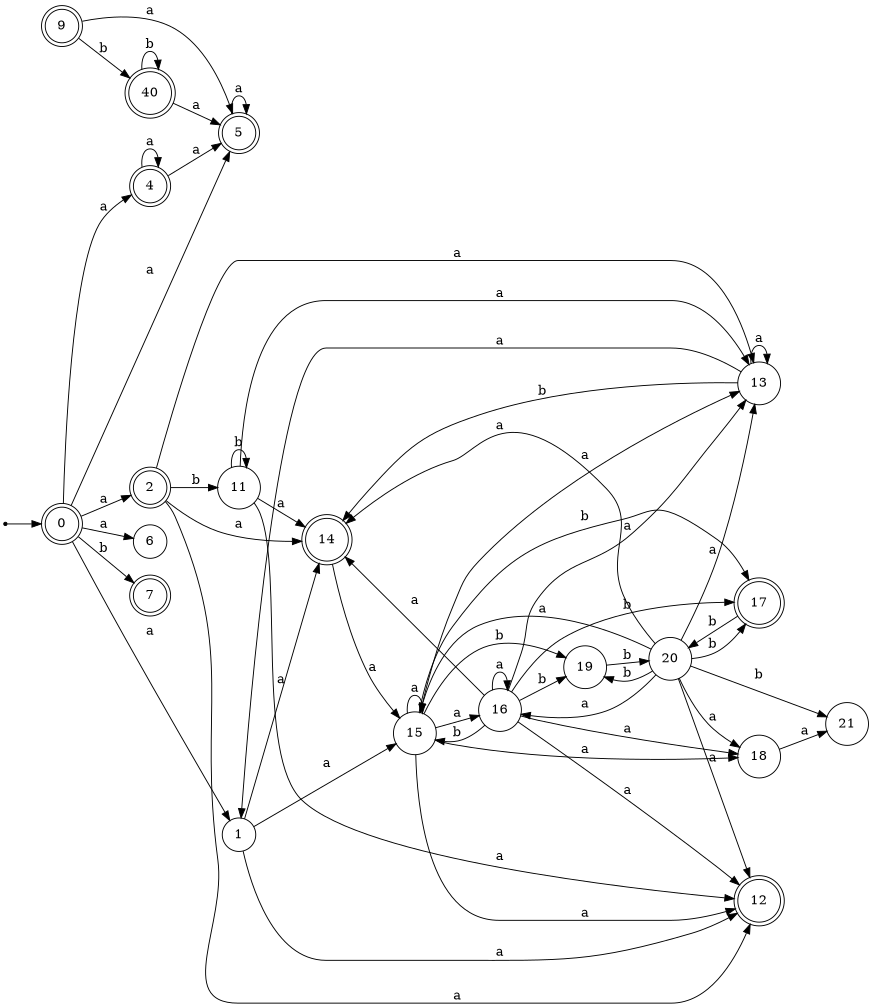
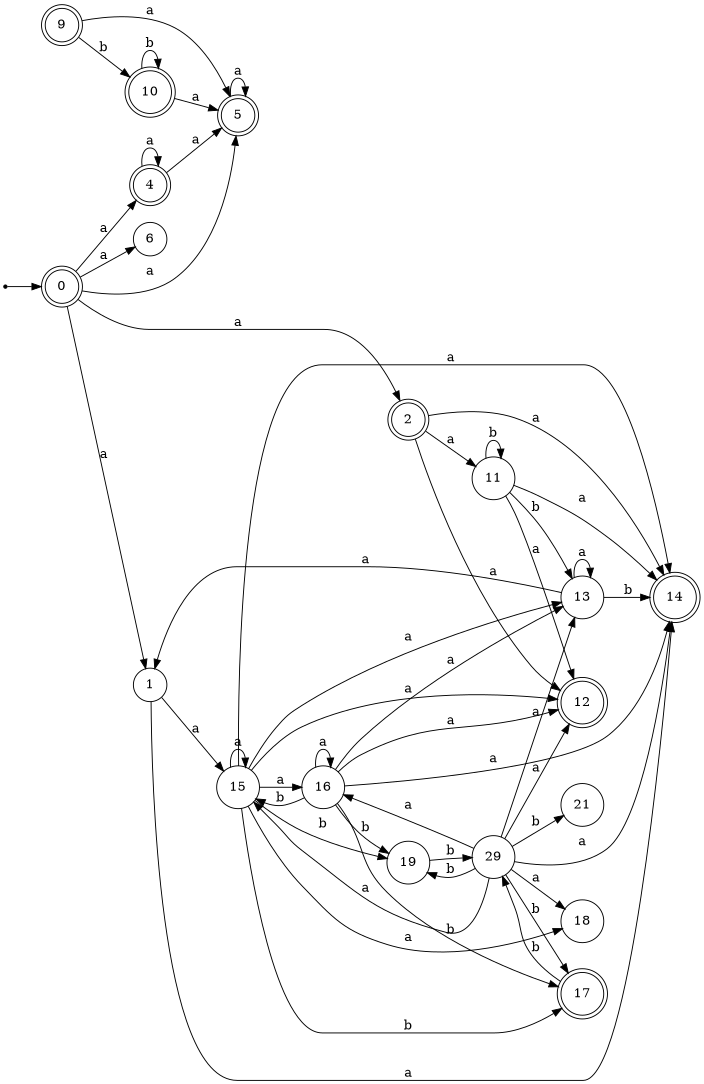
(150, 93) -> (150, 92)
(408, 261) -> none
(500, 294) -> (536, 508)
(196, 481) -> (451, 440)
(150, 596) -> none
(354, 641) -> (351, 365)
(670, 659) -> (494, 857)
(624, 737) -> none
(799, 742) -> none
(457, 960) -> none
